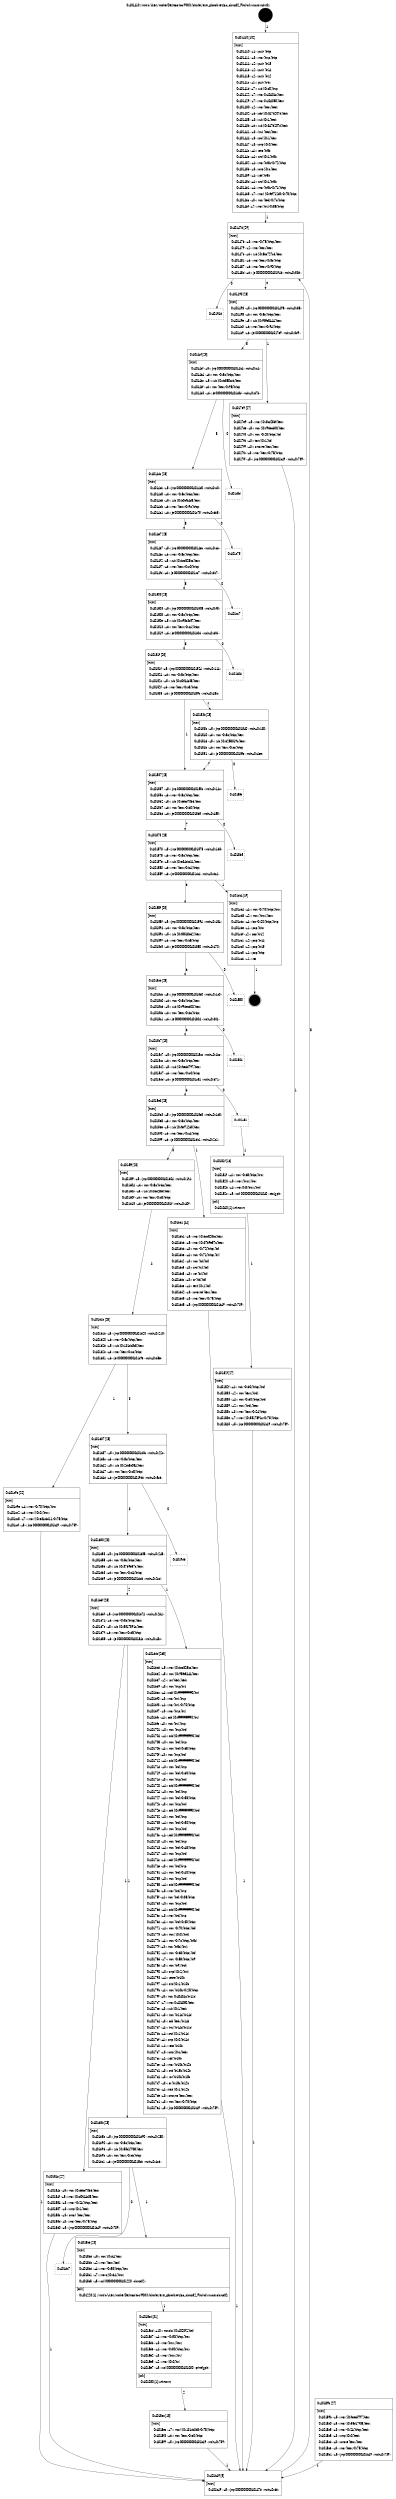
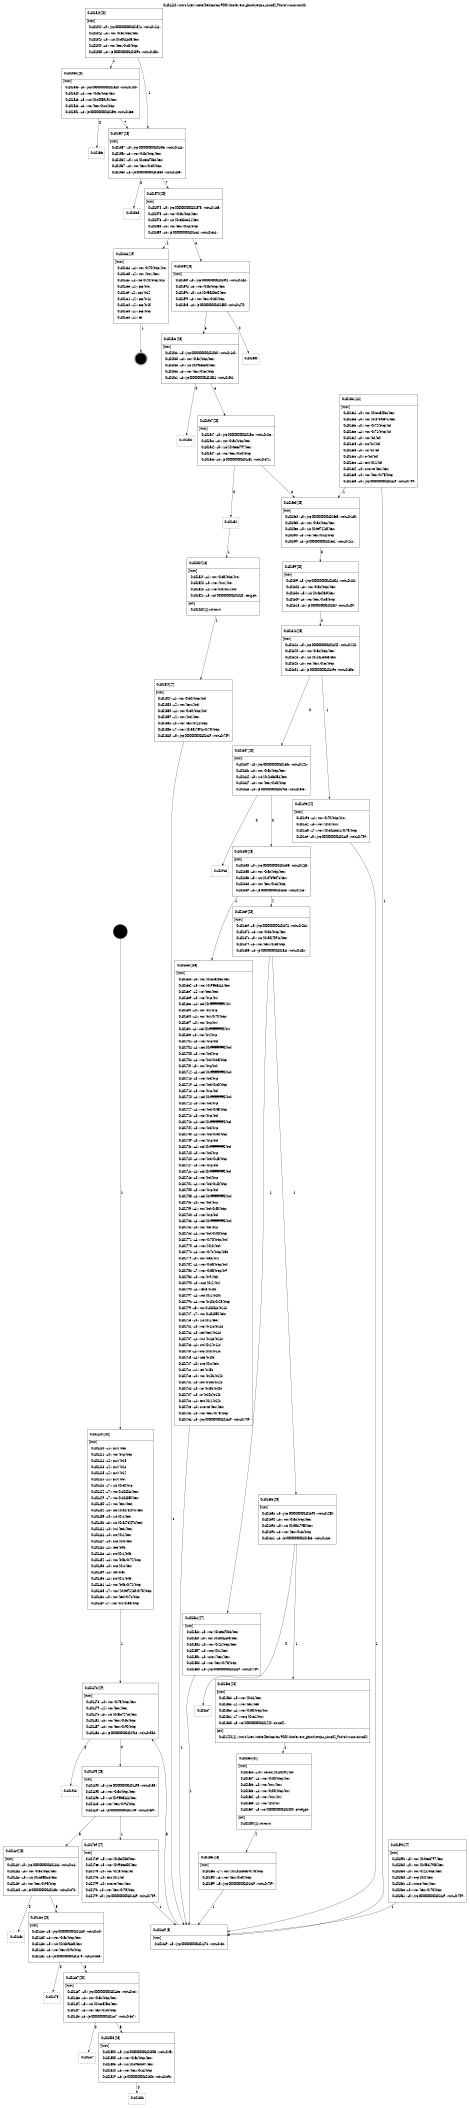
(184, 644) -> none
(200, 1180) -> (342, 492)
